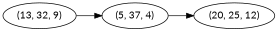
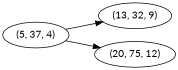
(86, 16) -> (81, 26)
(234, 16) -> (135, 54)
